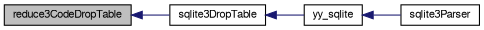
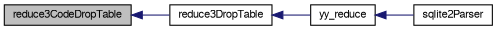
(218, 15) -> (221, 15)
(333, 15) -> (343, 15)
(440, 15) -> (453, 15)
